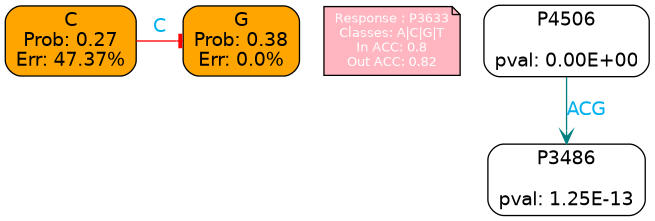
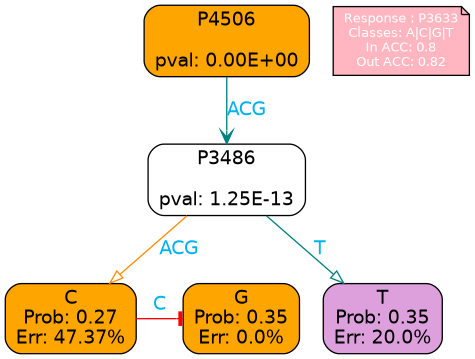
(241, 41) -> (241, 319)
(567, 41) -> (227, 41)
none -> (154, 245)
none -> (383, 319)
